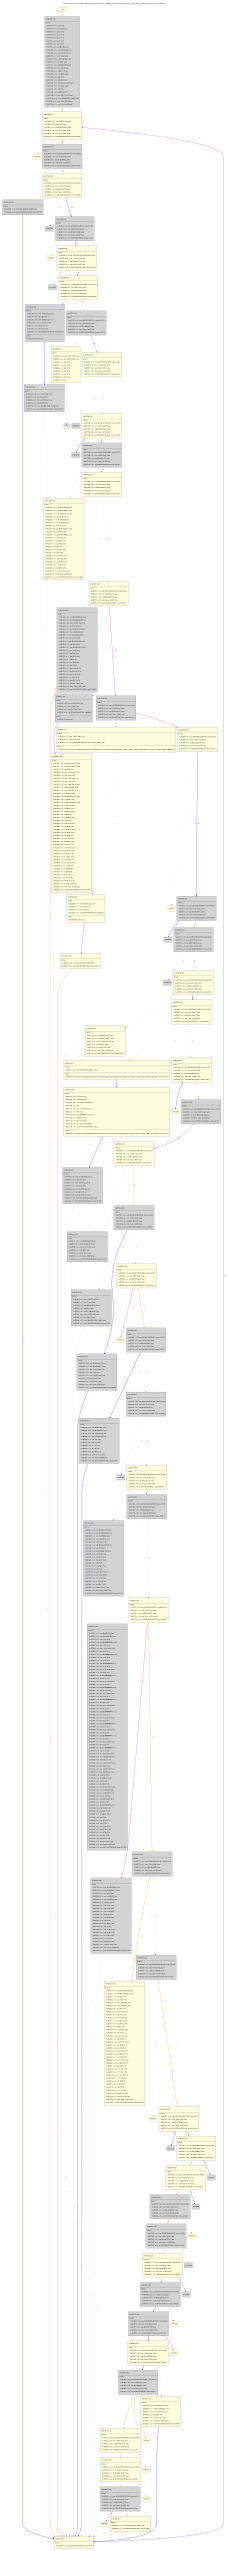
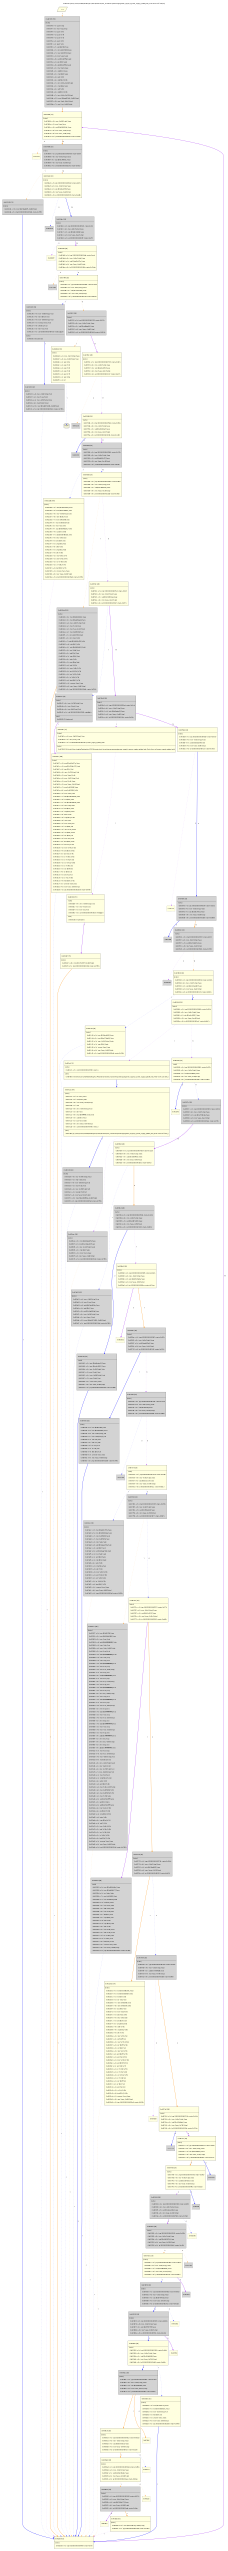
(168, 2221) -> (168, 2221)
